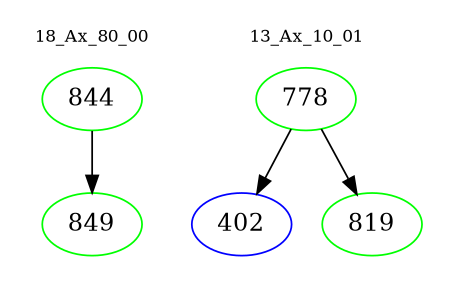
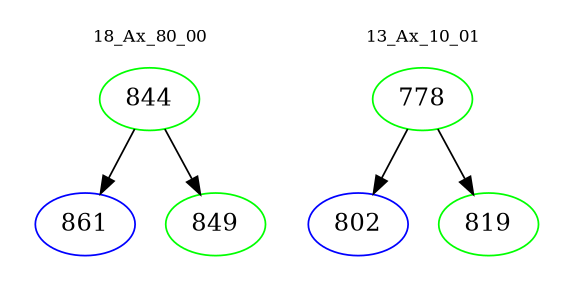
none -> (85, 224)
(242, 224) -> (358, 224)
